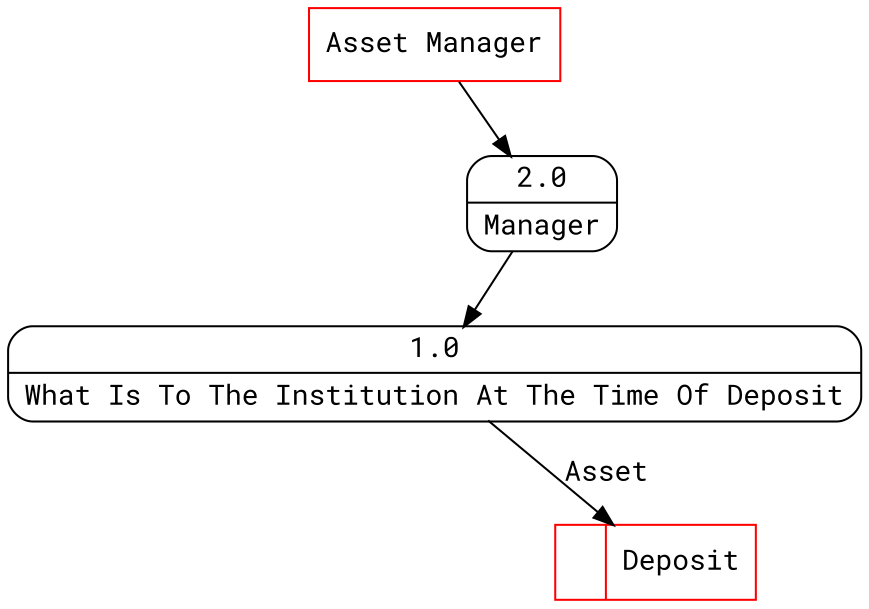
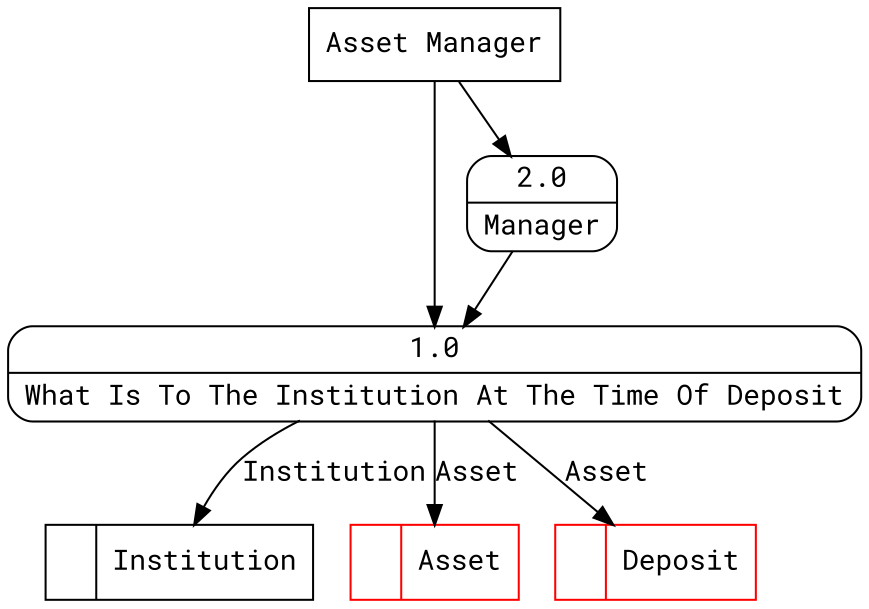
(435, 45) -> (435, 45)
none -> (435, 194)
none -> (179, 562)
none -> (435, 562)
